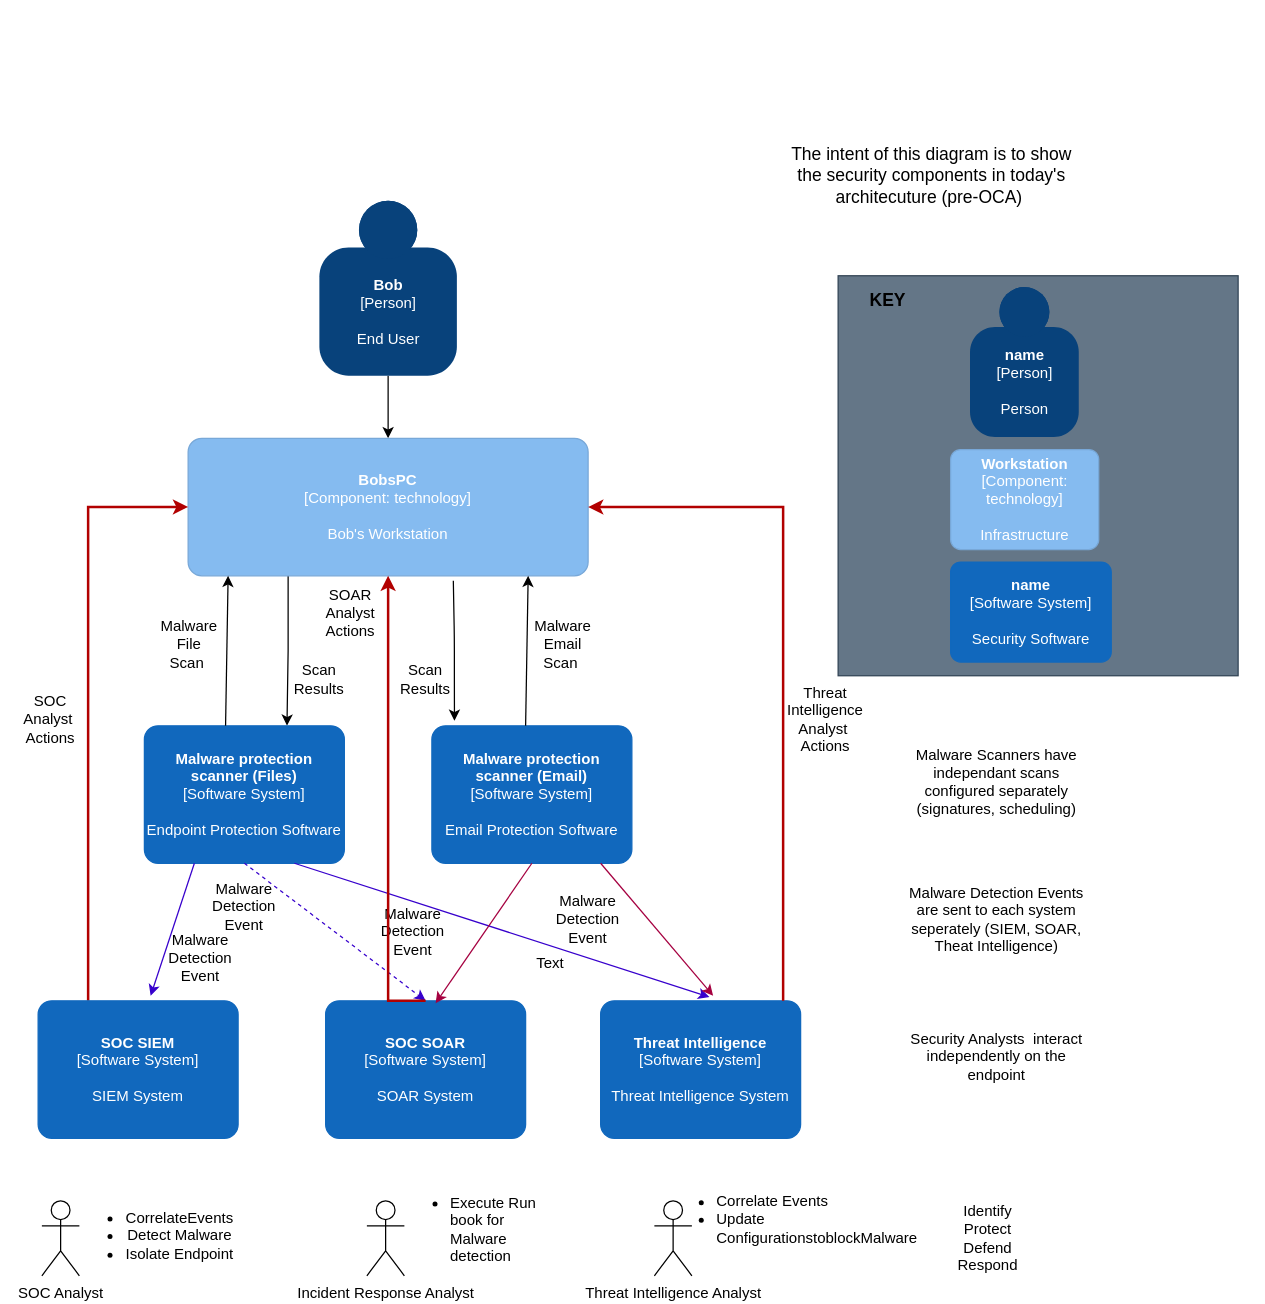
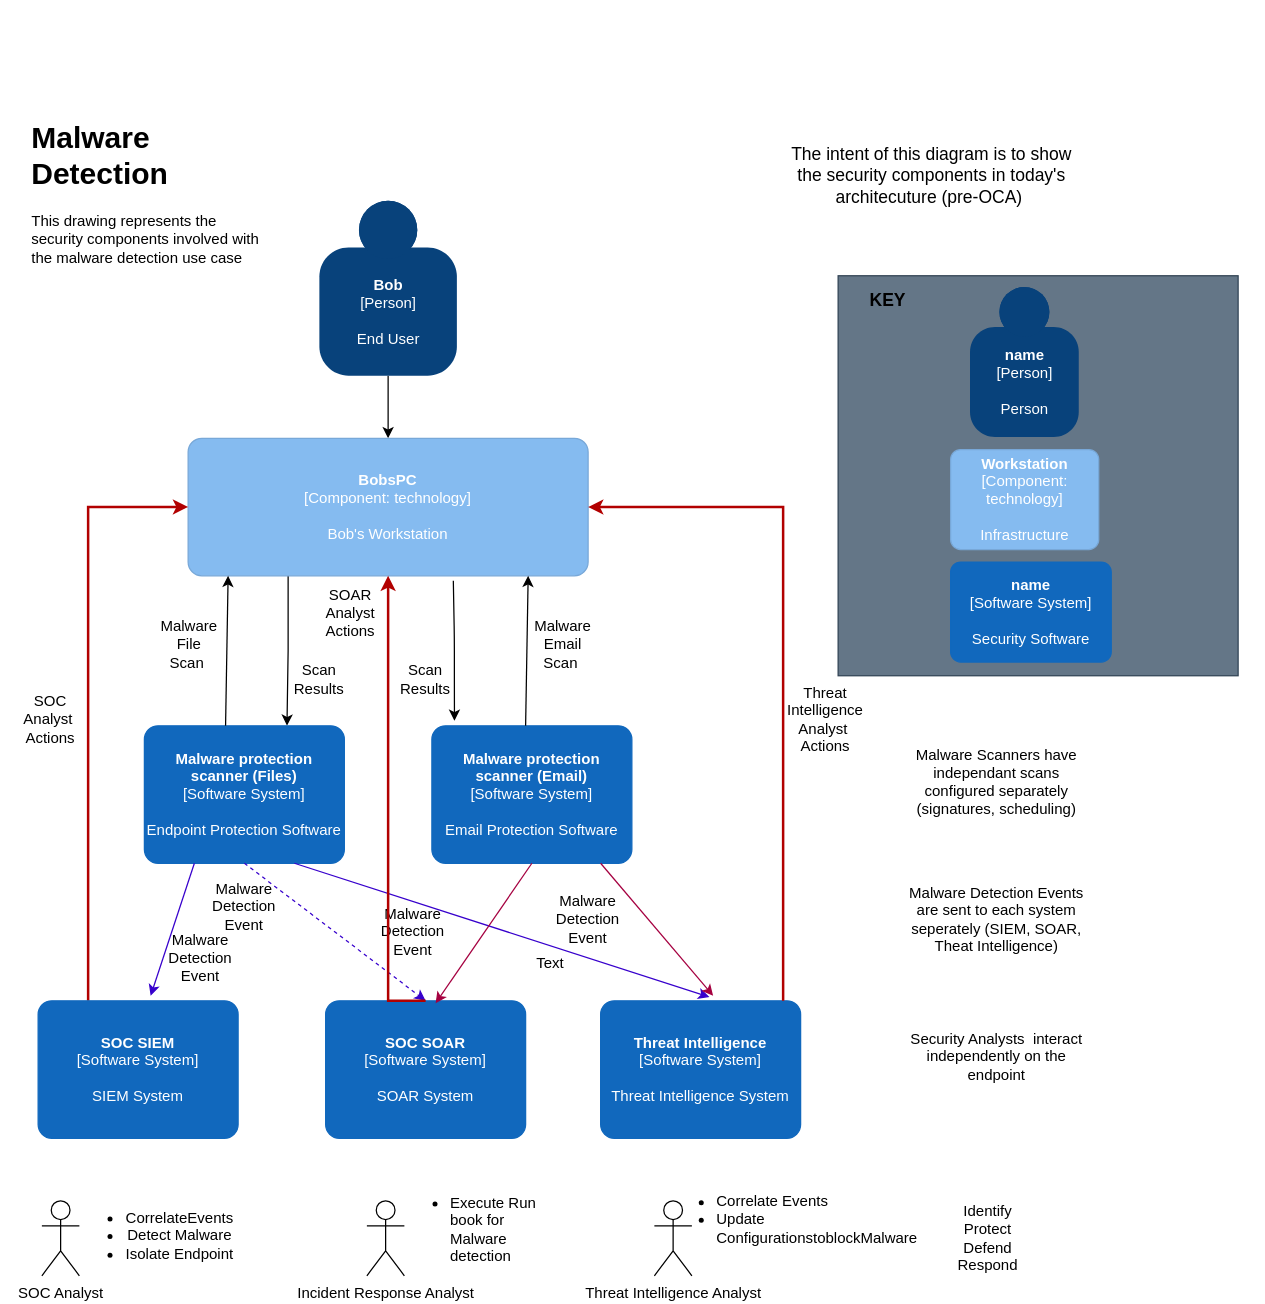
none -> (151, 201)
